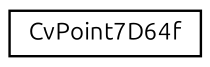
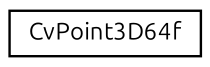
(105, 33) -> (105, 33)
